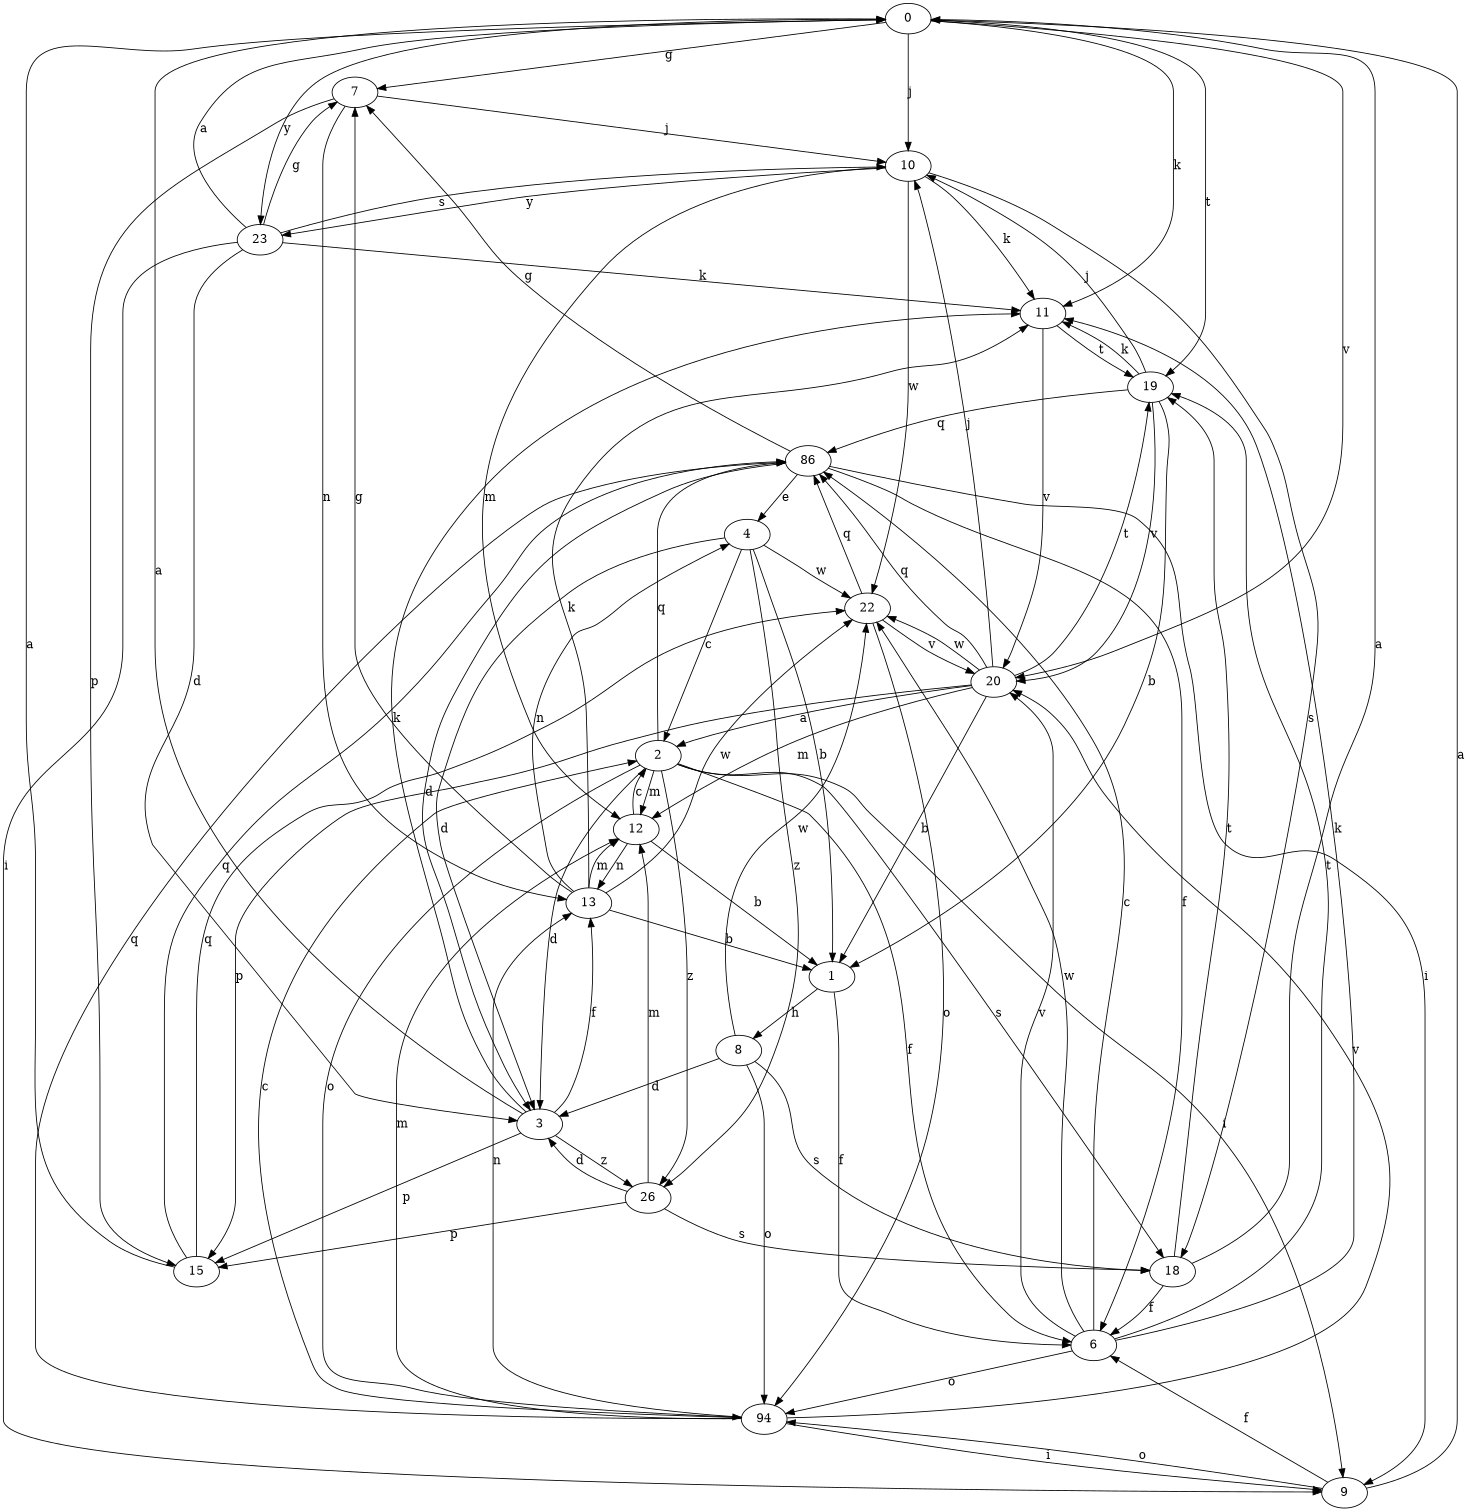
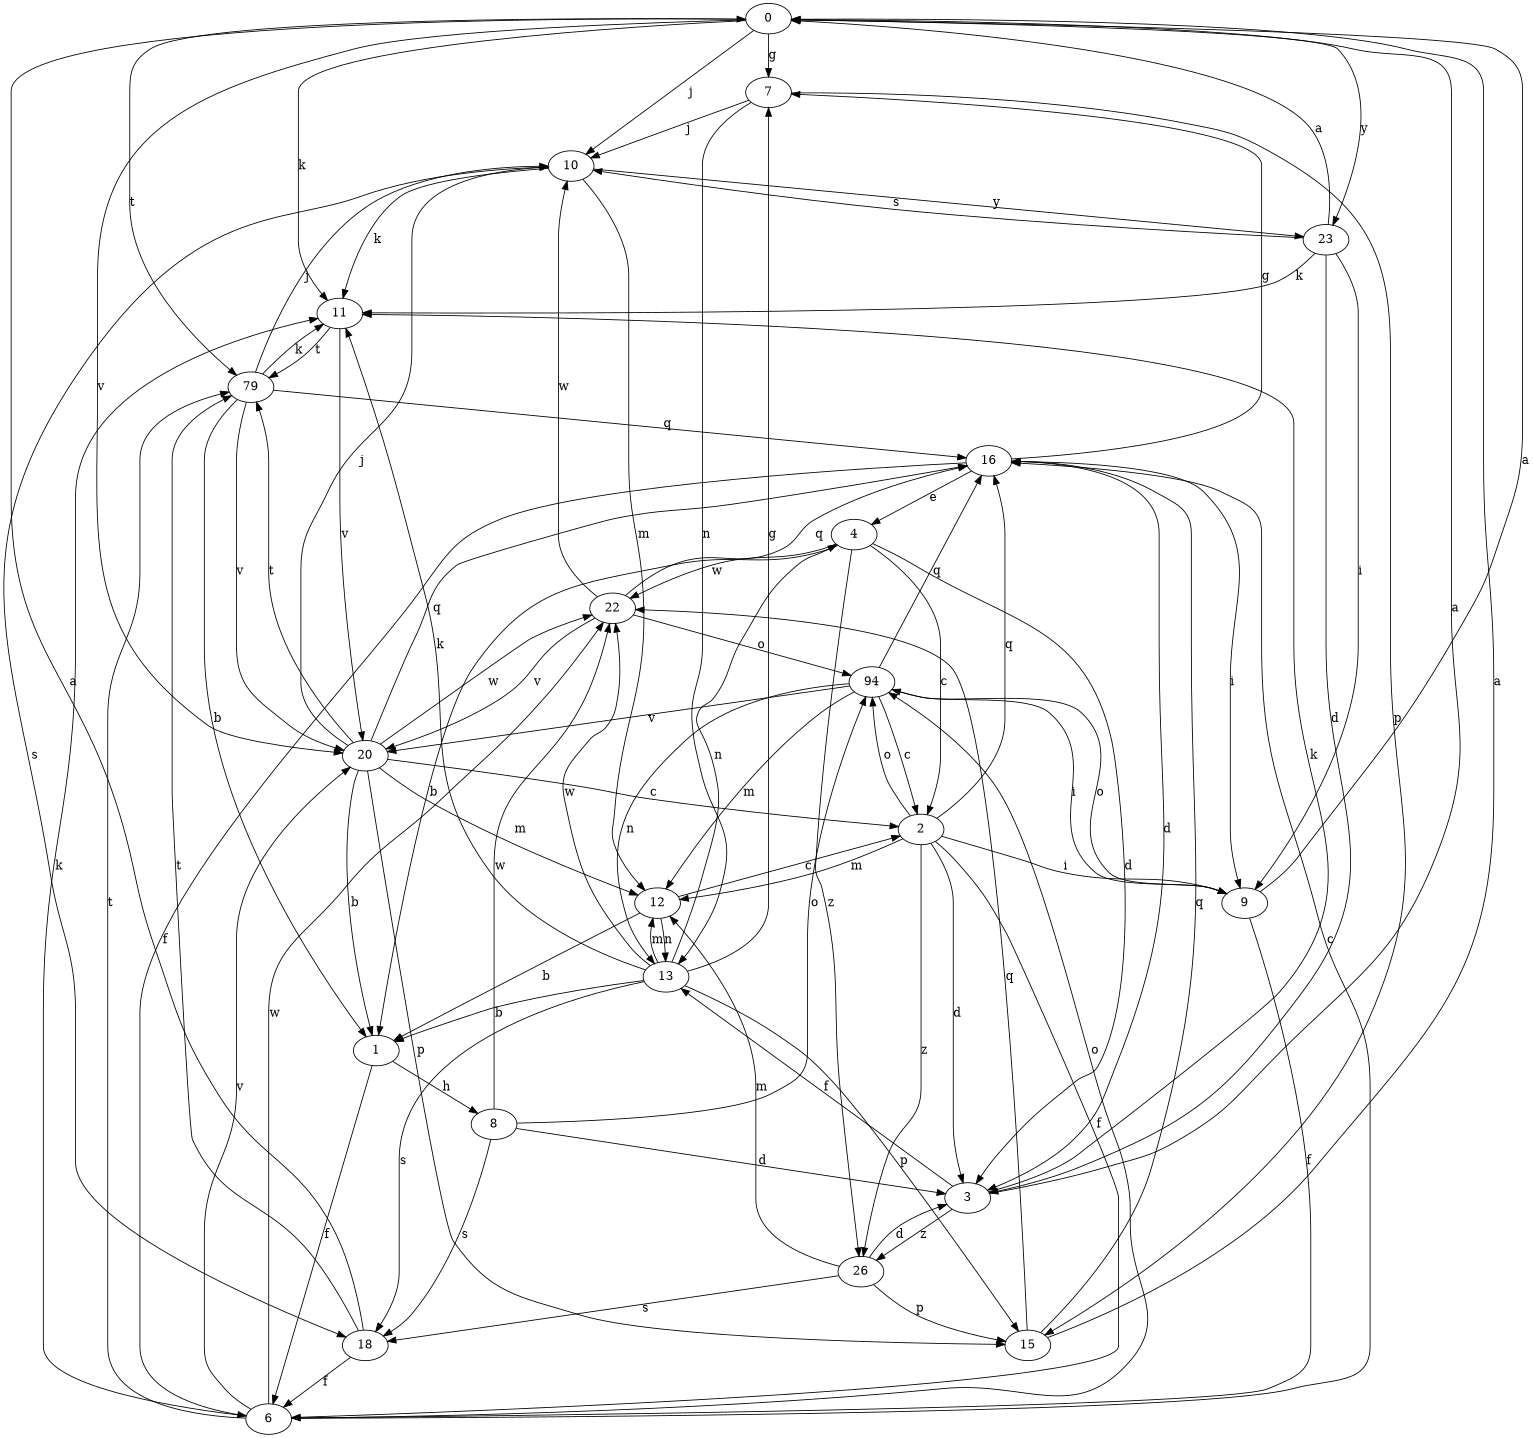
(287, 160) -> none
(908, 385) -> (558, 400)
(1151, 387) -> (251, 387)
(808, 461) -> (989, 461)
(804, 719) -> (653, 793)
(951, 955) -> (434, 1079)
(372, 1196) -> (880, 1140)
